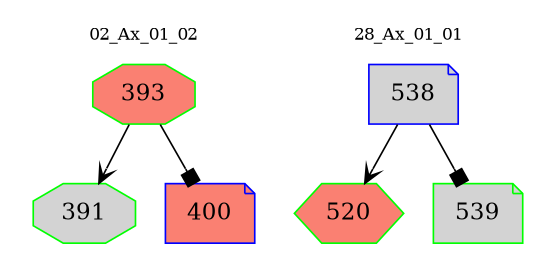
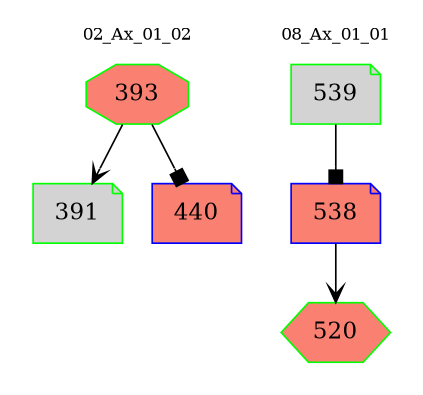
(409, 36) -> (336, 36)
(414, 94) -> (336, 213)
(442, 147) -> (336, 146)
(84, 213) -> (78, 213)
(210, 213) -> (197, 213)
